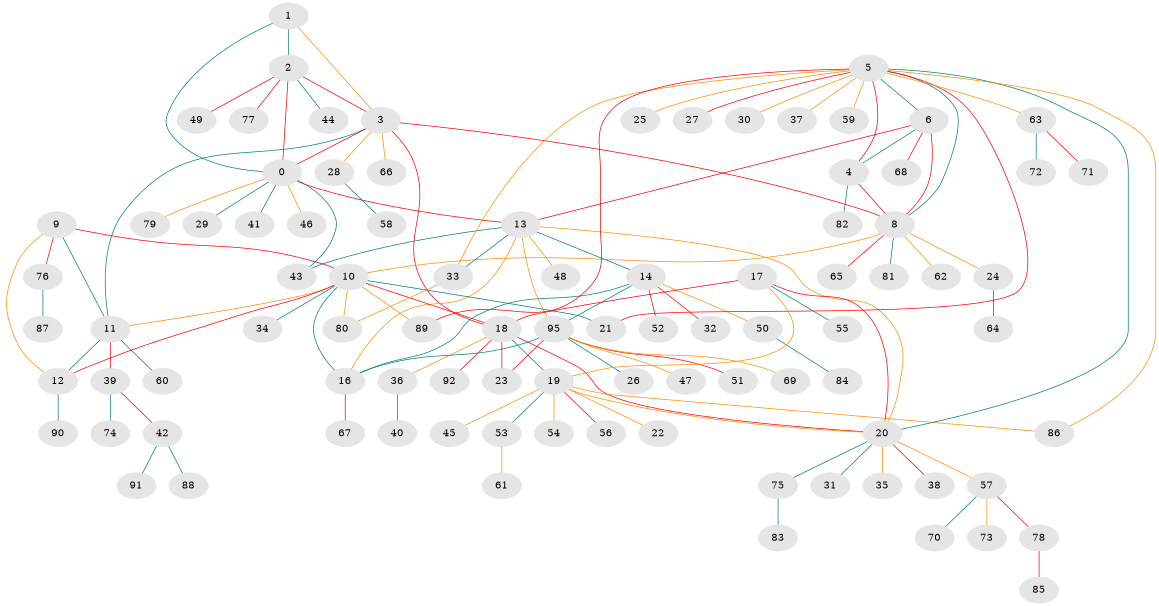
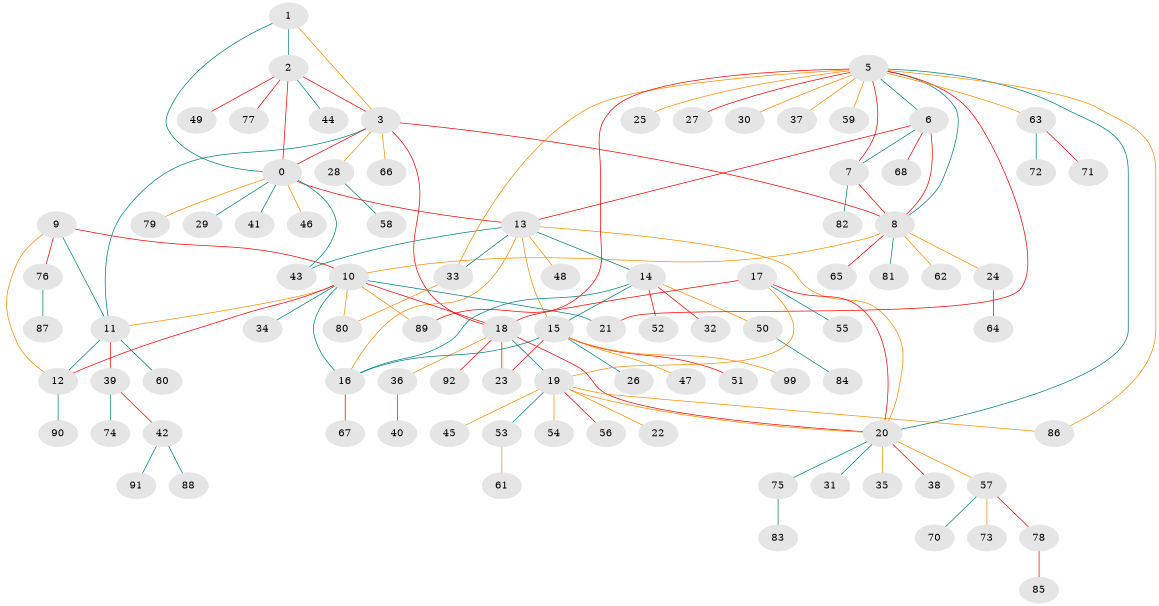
(849, 173) -> (849, 173)
(554, 329) -> (554, 329)
(790, 381) -> (790, 381)
